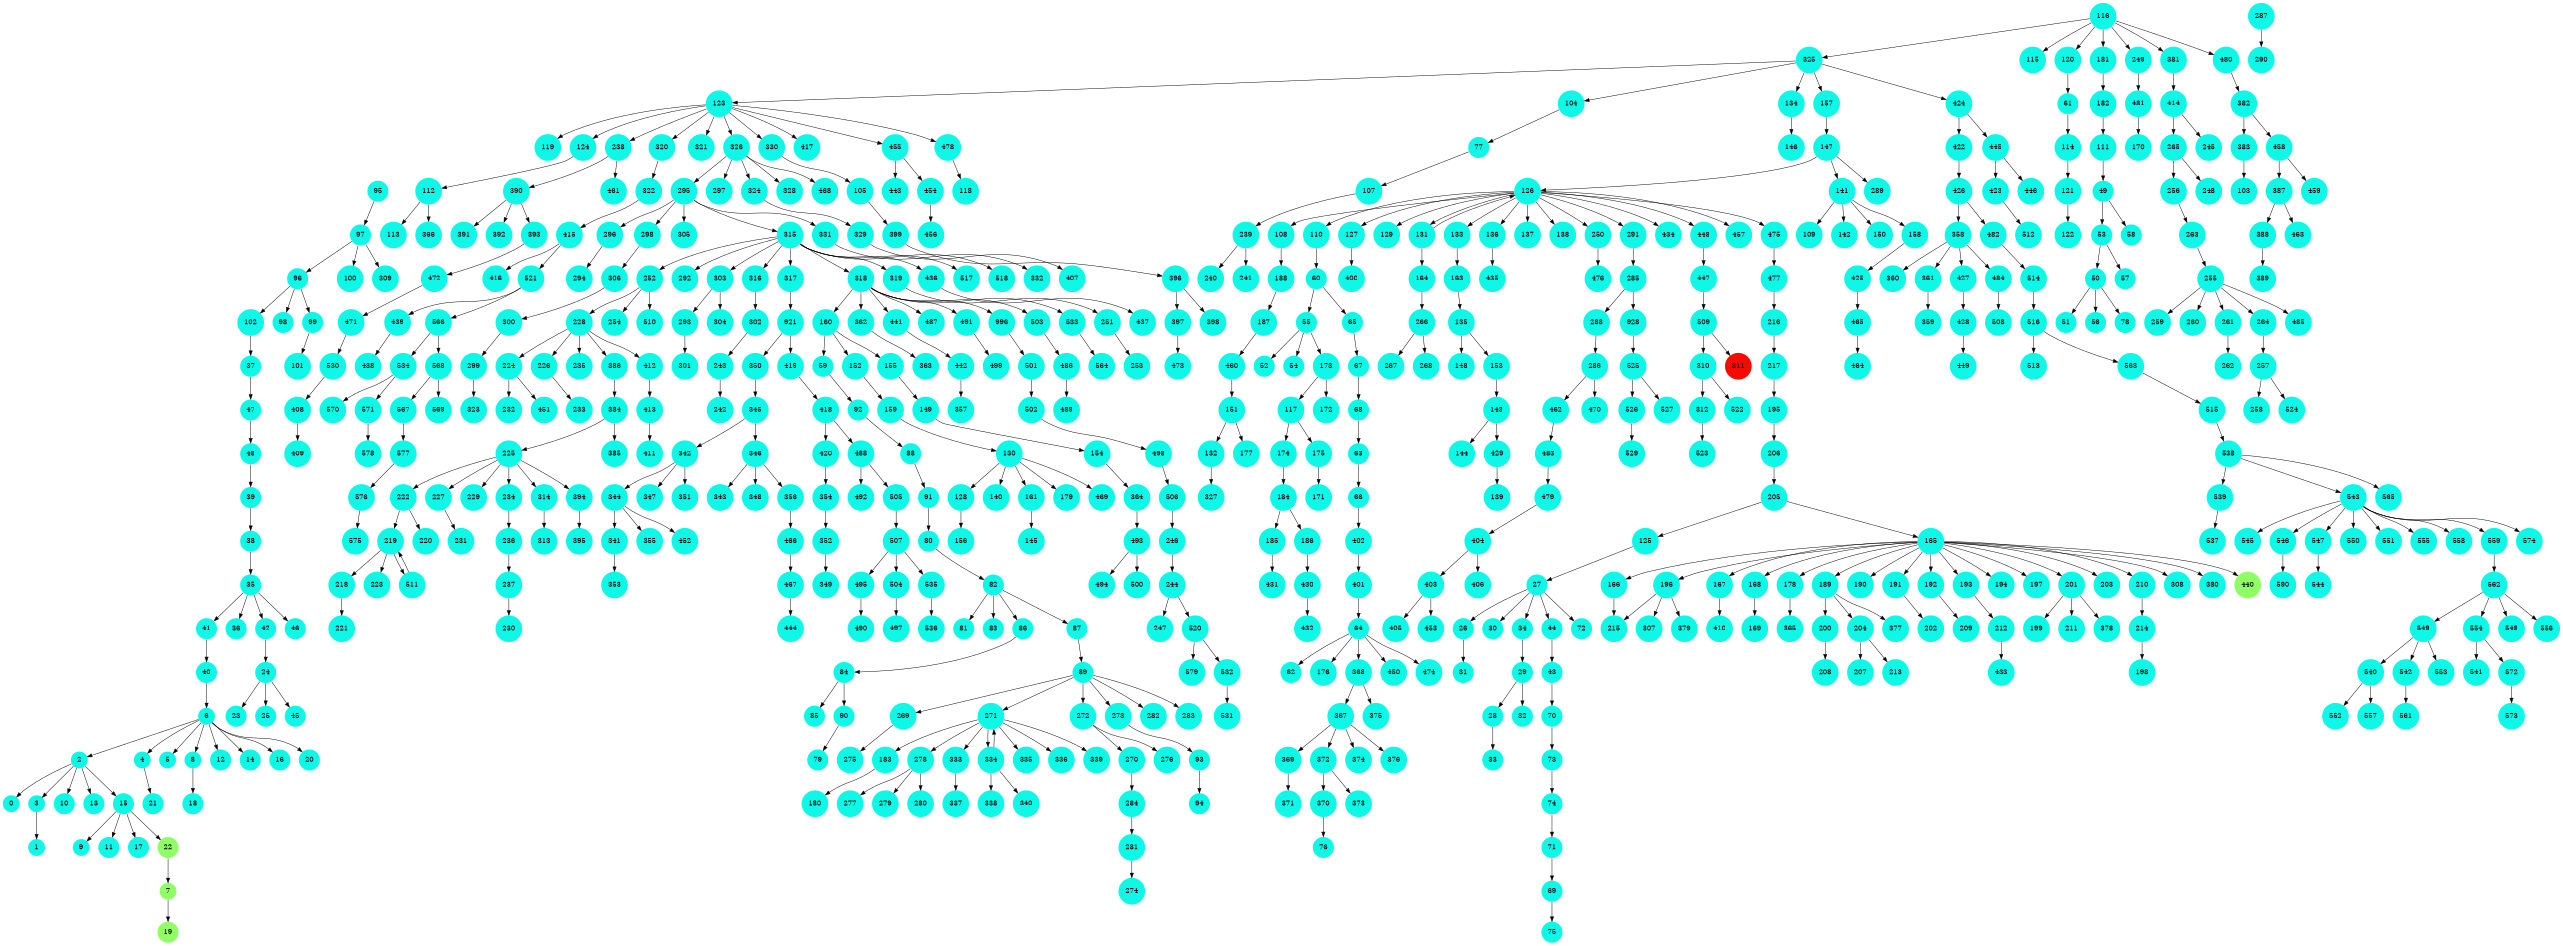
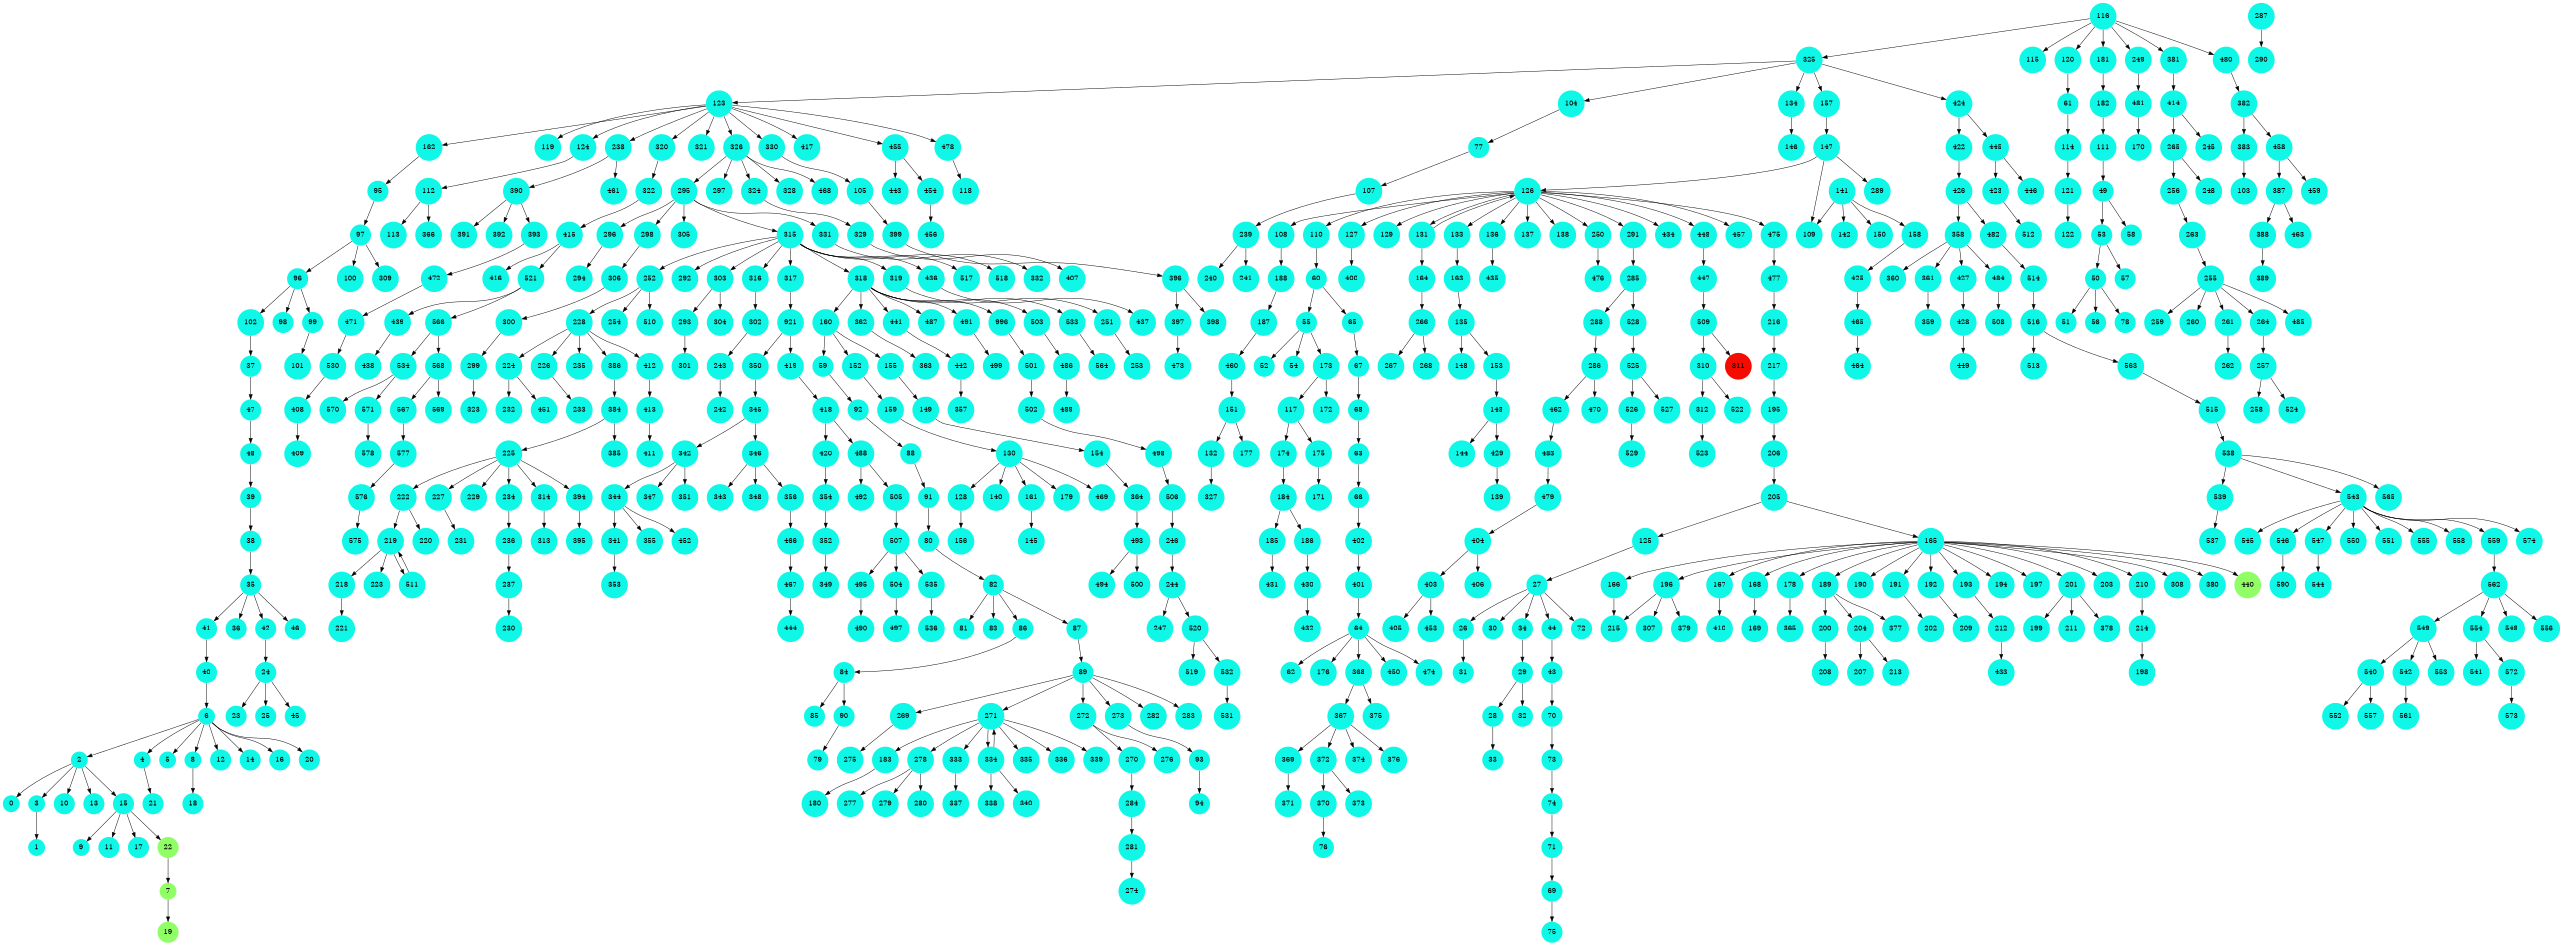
none -> (429, 147)
(1834, 167) -> (1818, 189)
(1633, 323) -> (1633, 323)
(1192, 672) -> (1192, 672)
